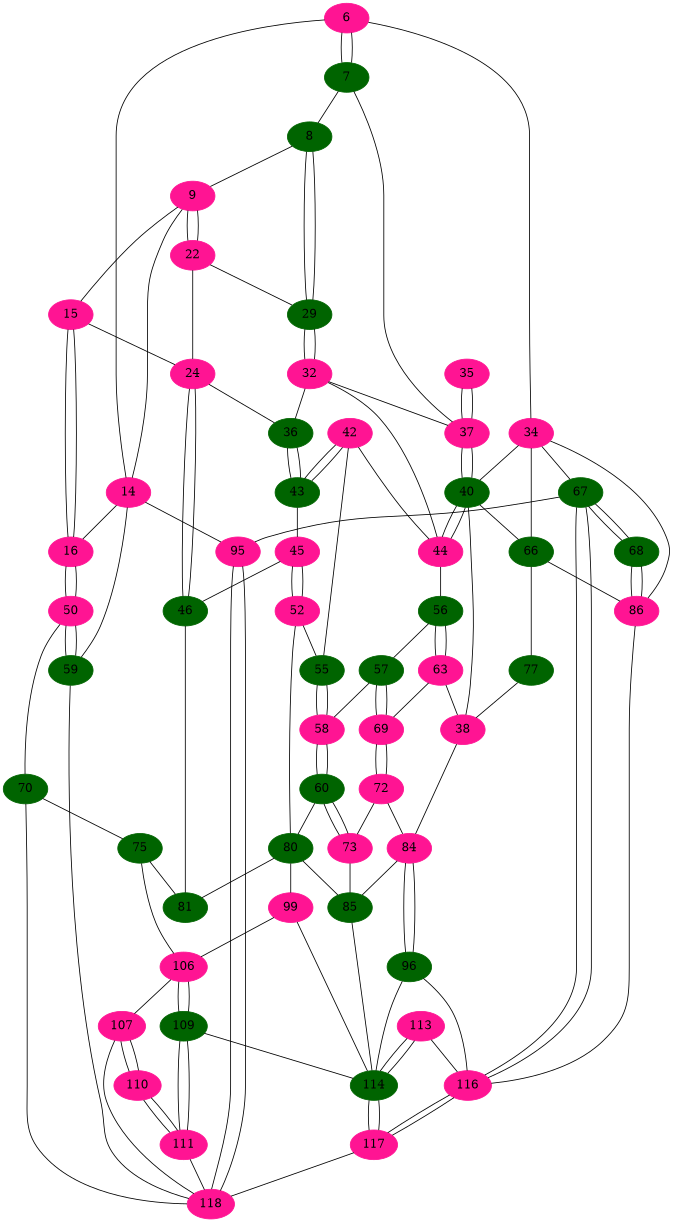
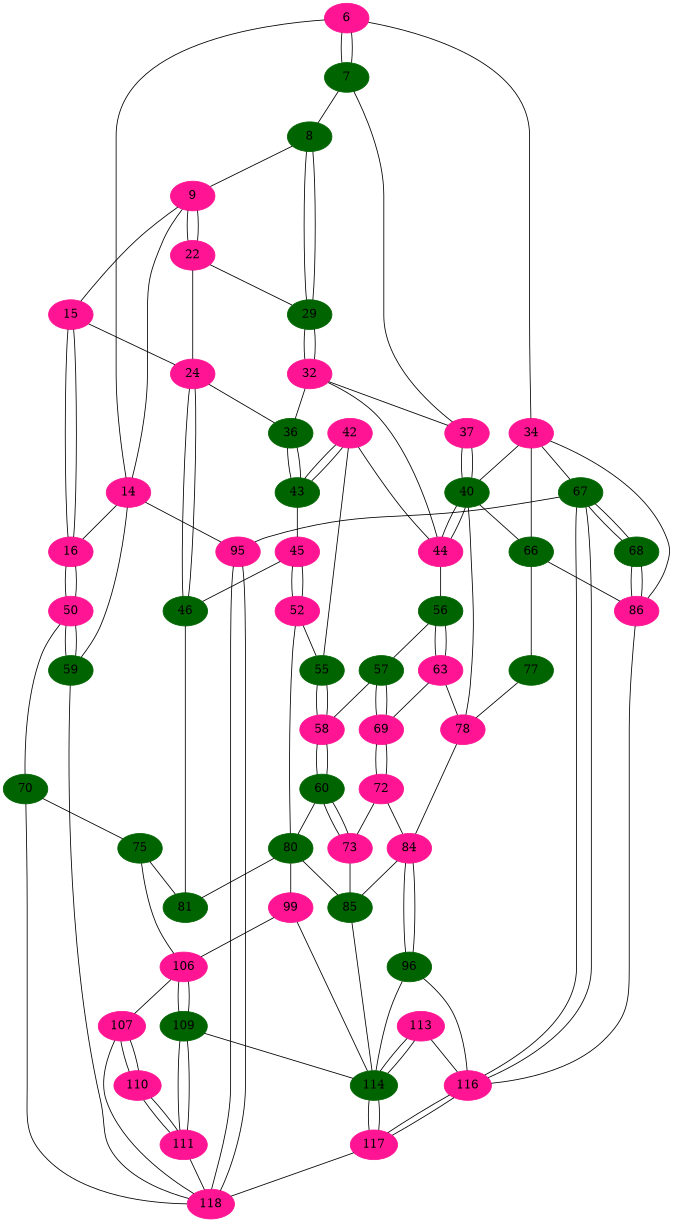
(467, 374) -> none
(463, 730) -> (463, 730)
